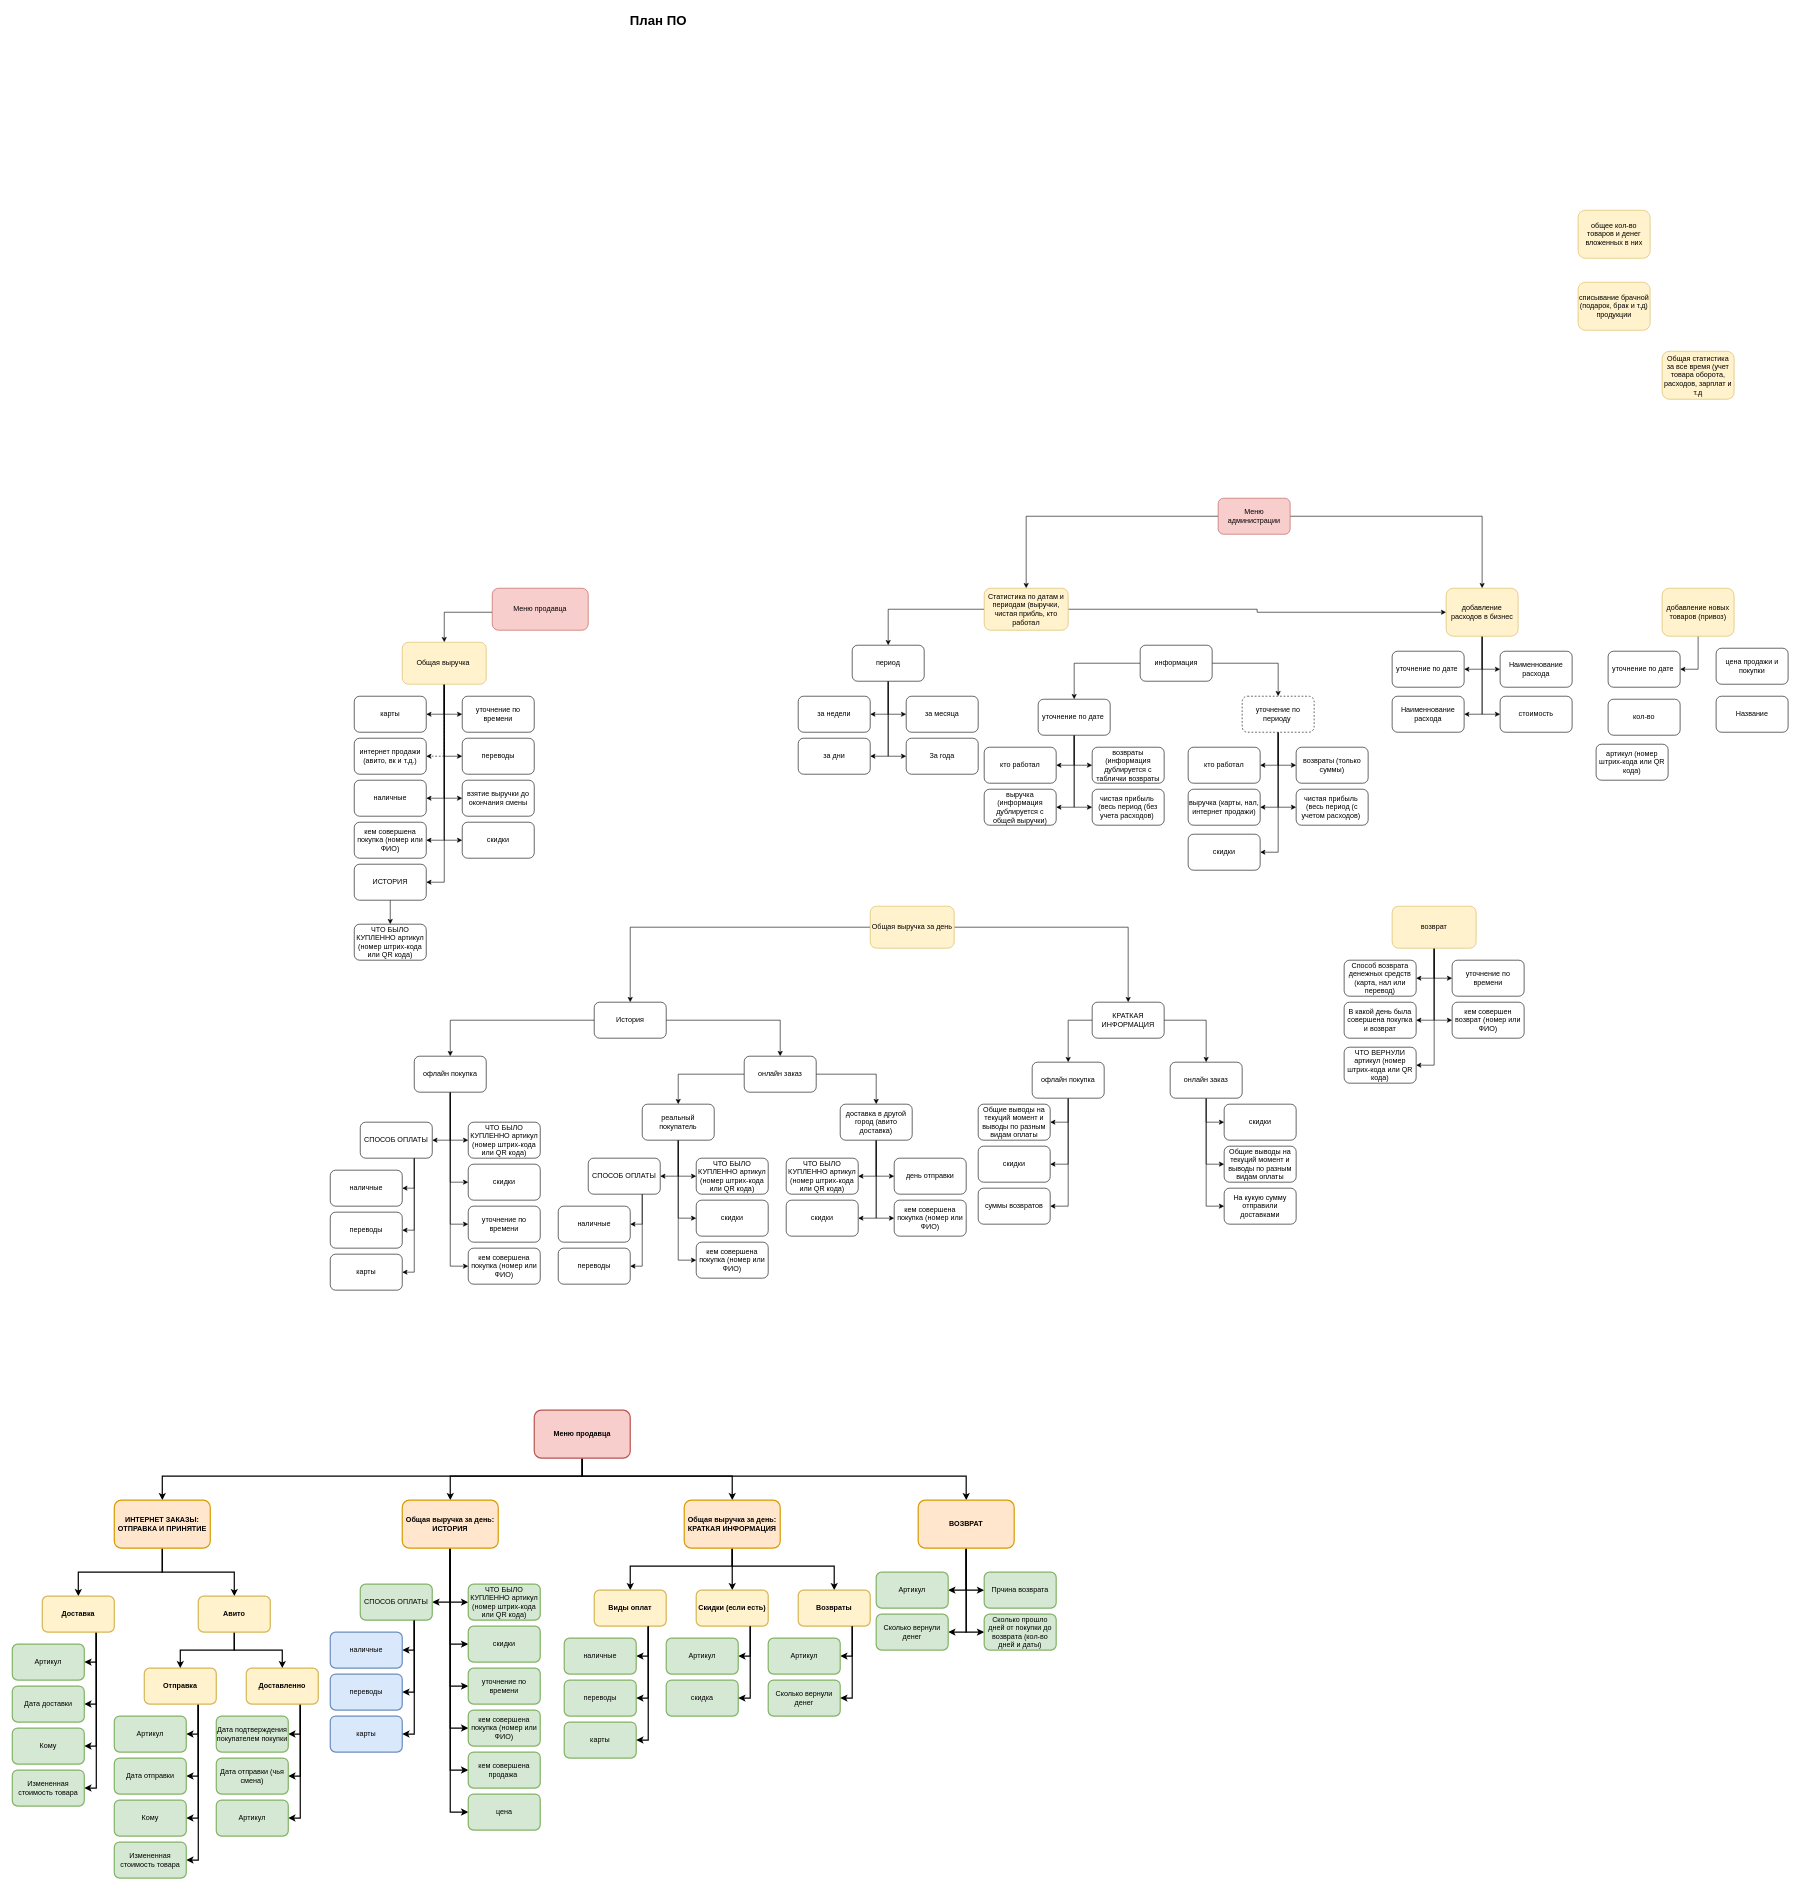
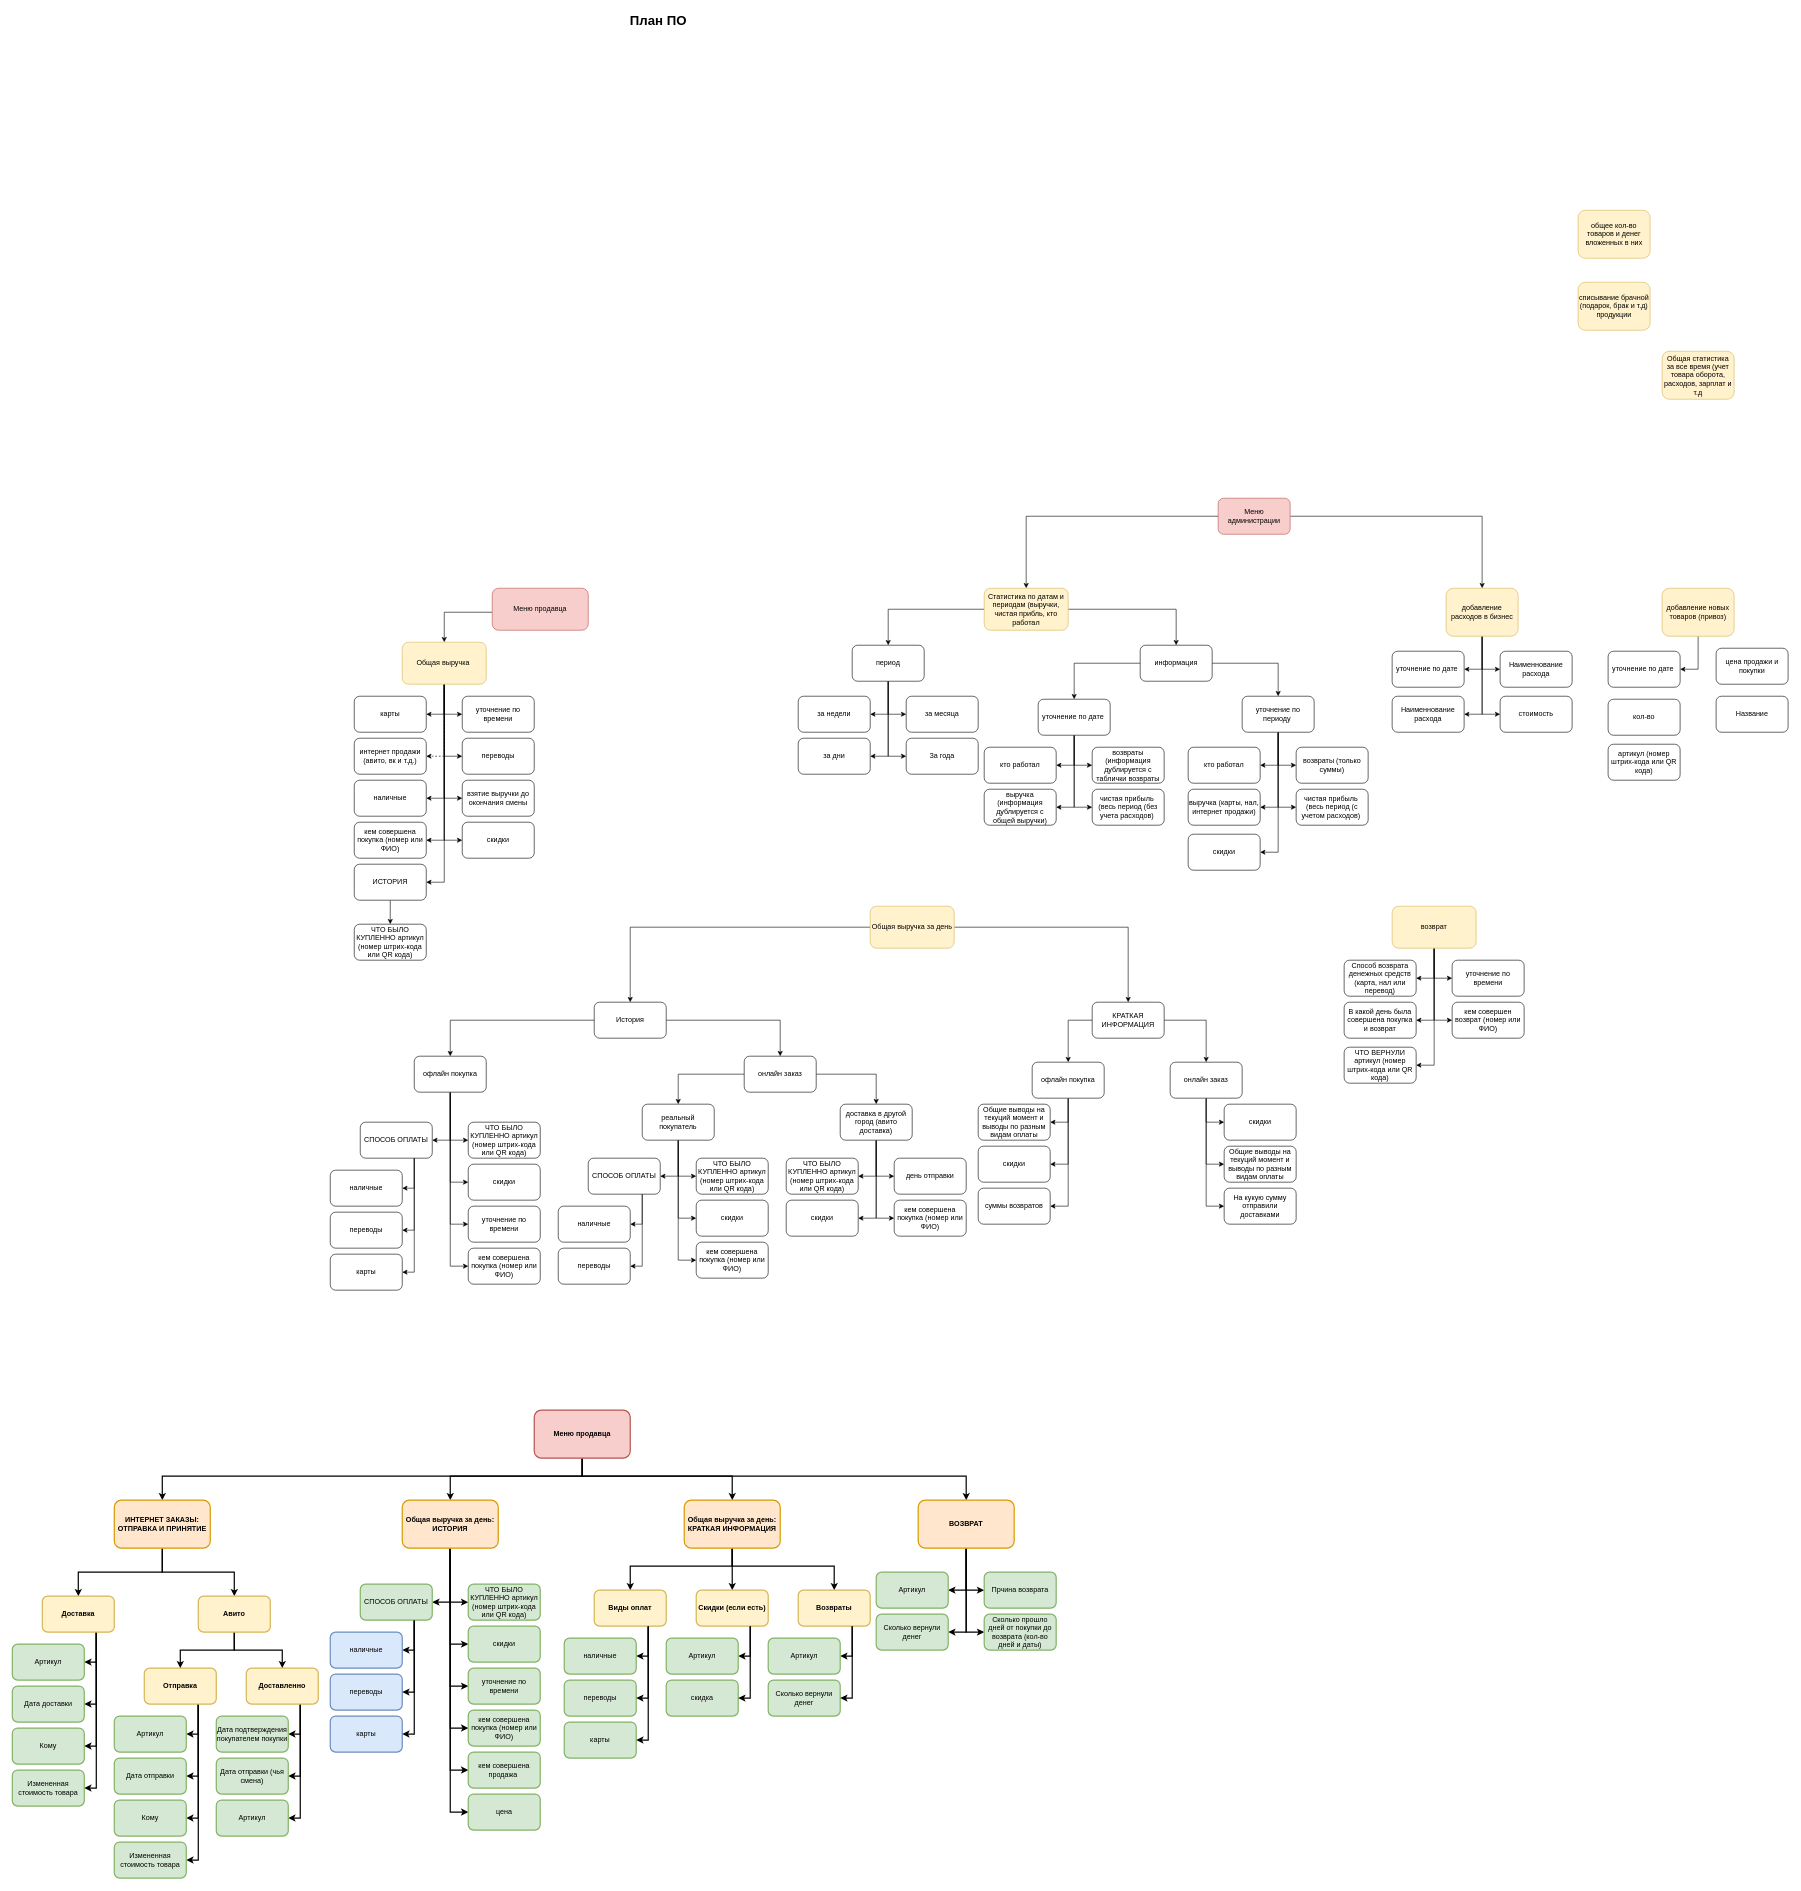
(1256, 609) -> (1176, 639)
(1278, 714) -> (1278, 714)
(1632, 762) -> (1644, 762)
